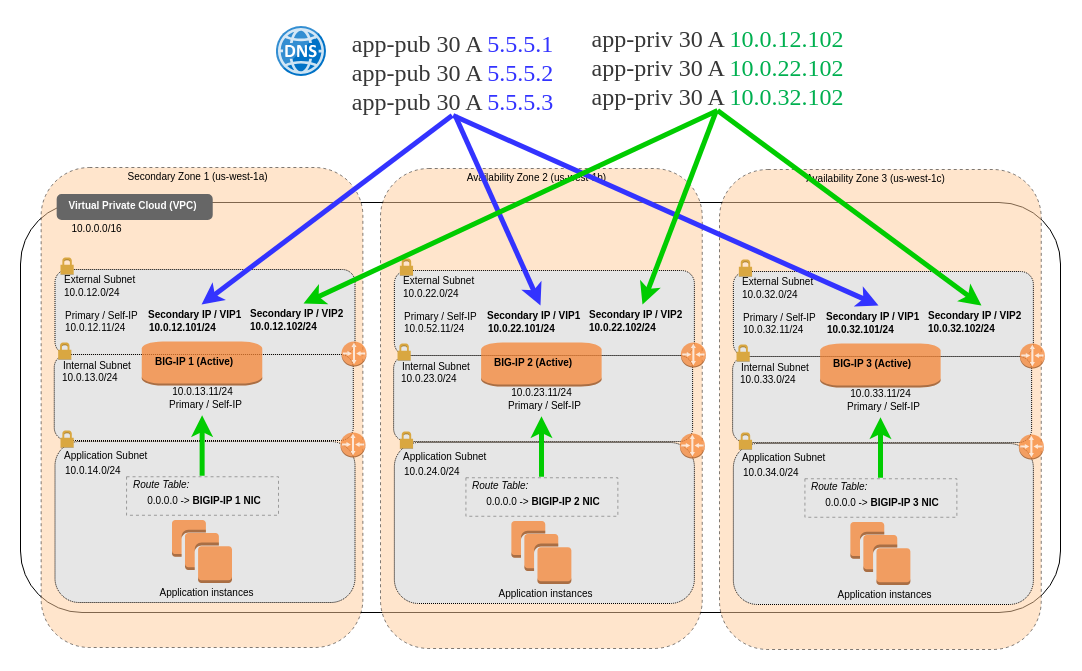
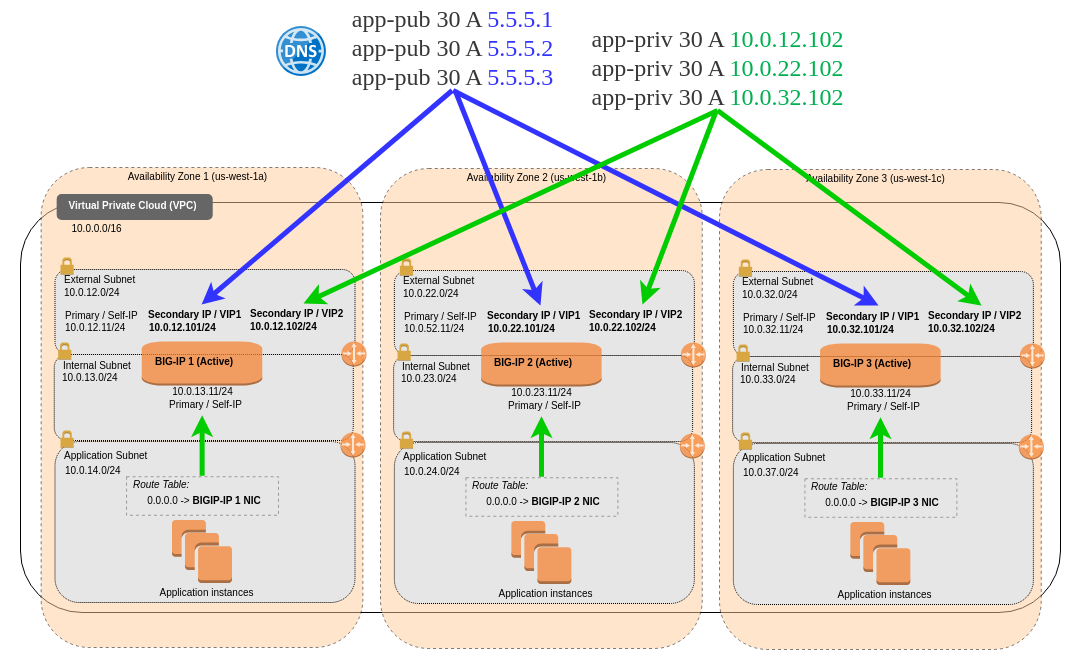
(453, 81) -> (453, 56)
(198, 177) -> (198, 177)
(779, 473) -> (779, 473)
